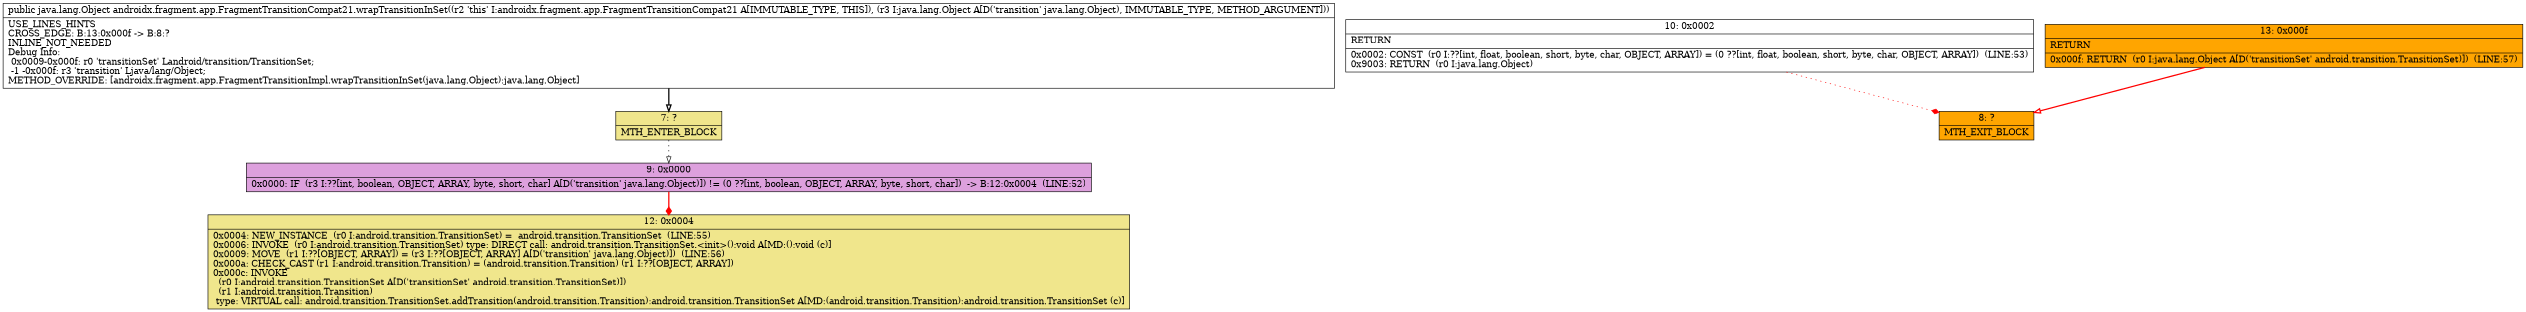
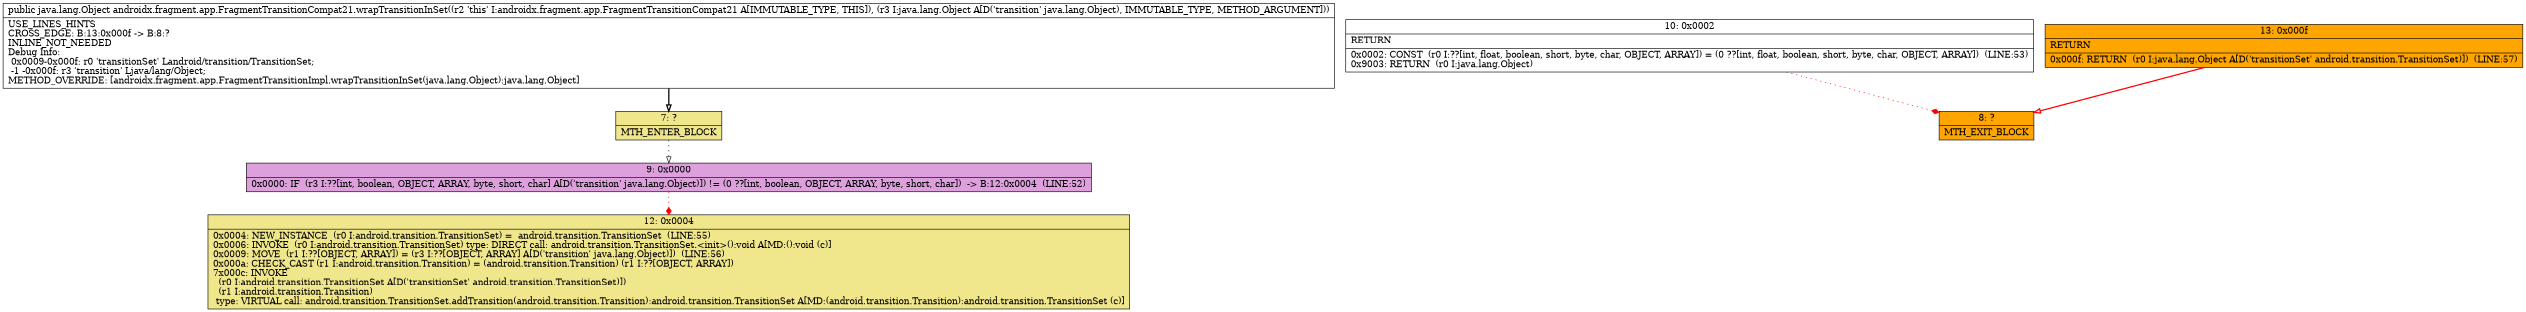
(669, 199) -> (669, 199)
(253, 273) -> (253, 273)
